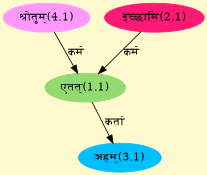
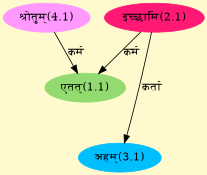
(101, 119) -> (140, 84)
